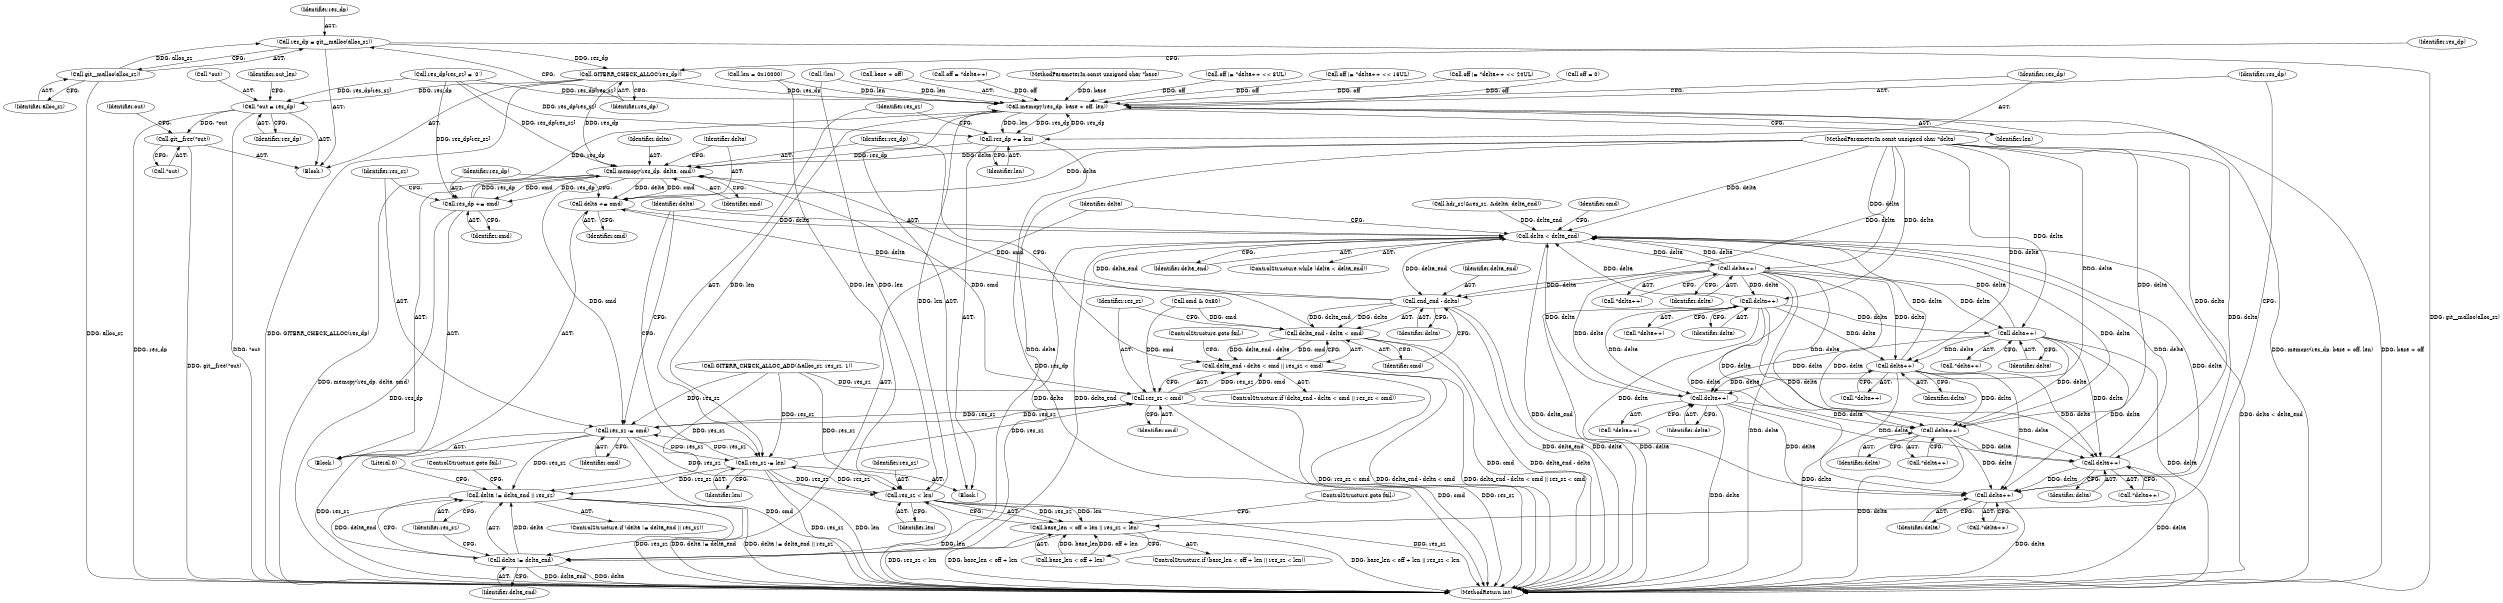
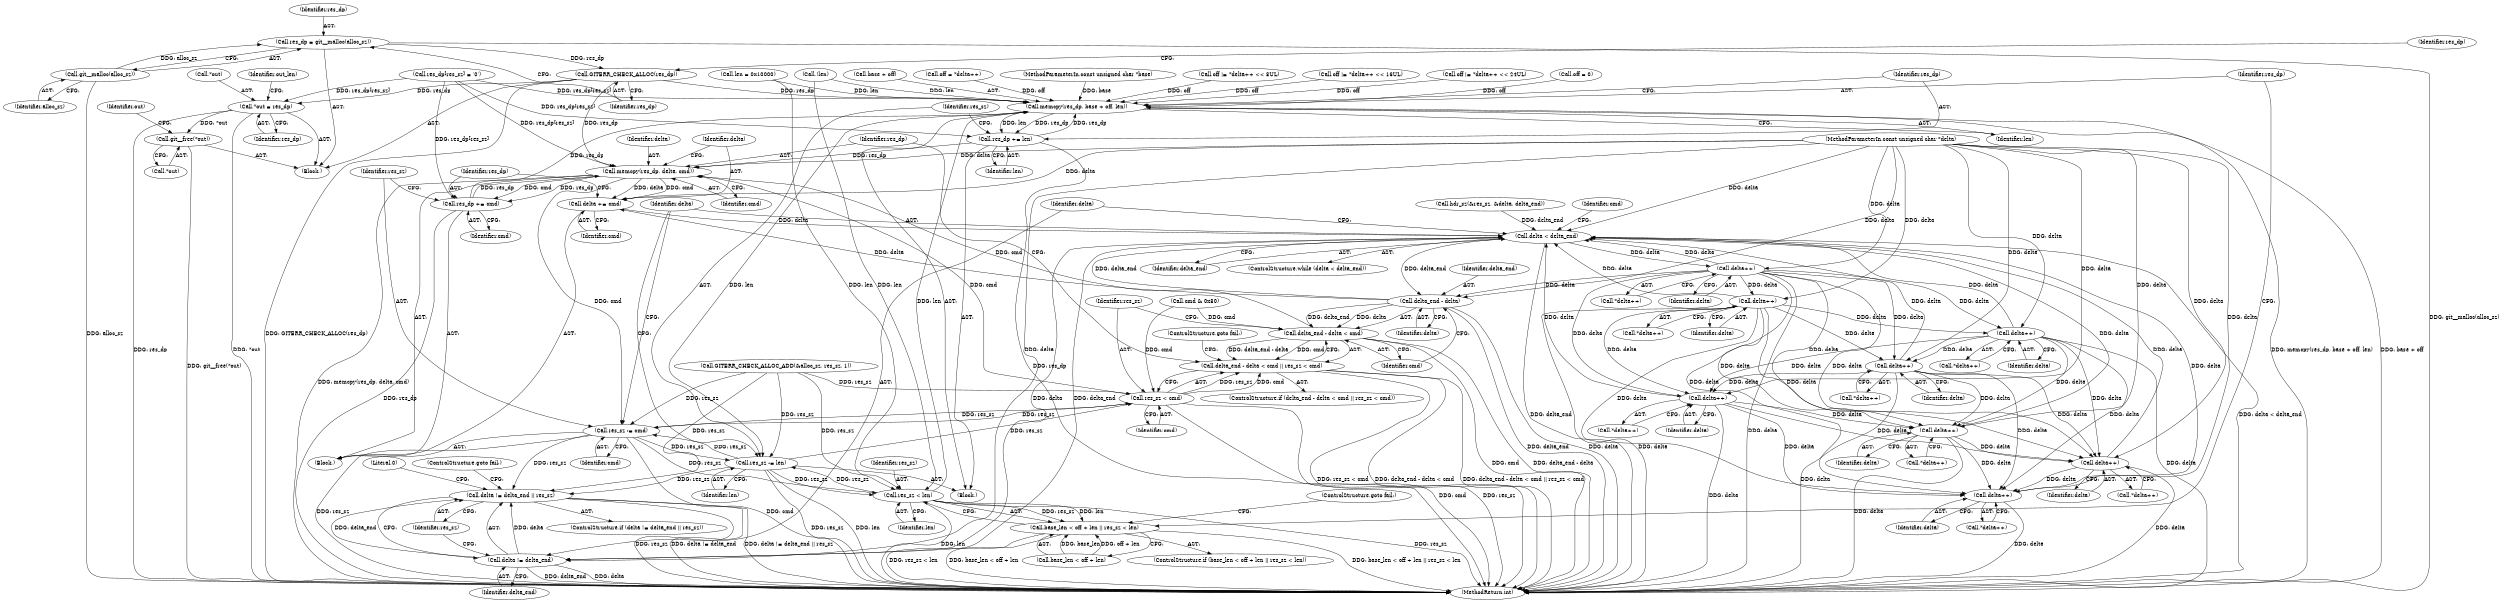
(1431, 302) -> (1430, 302)
